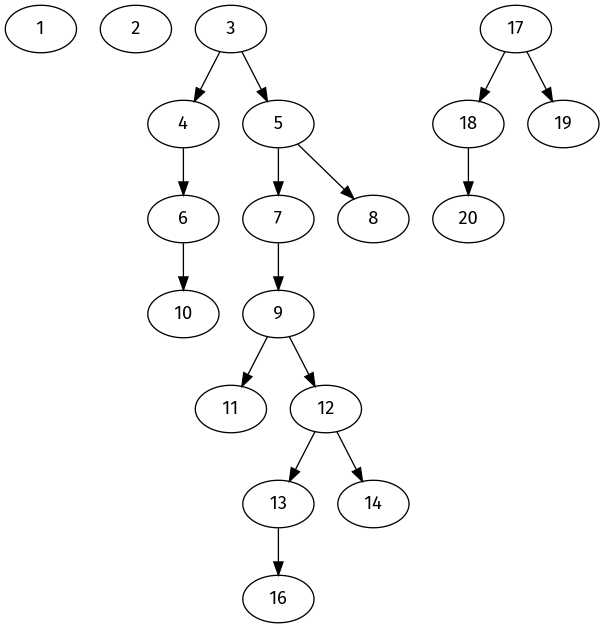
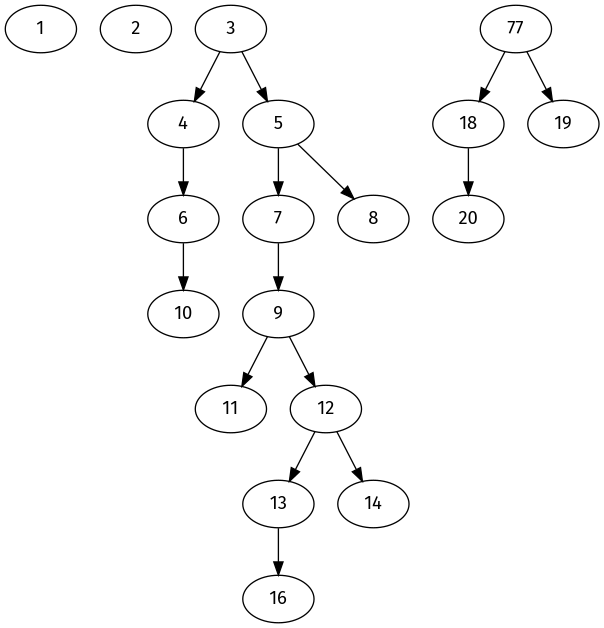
(516, 29) -> (516, 29)
